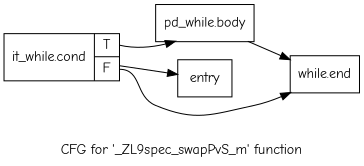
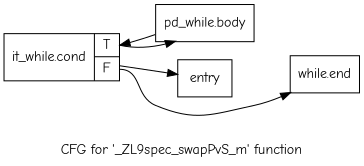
(264, 48) -> (143, 39)
